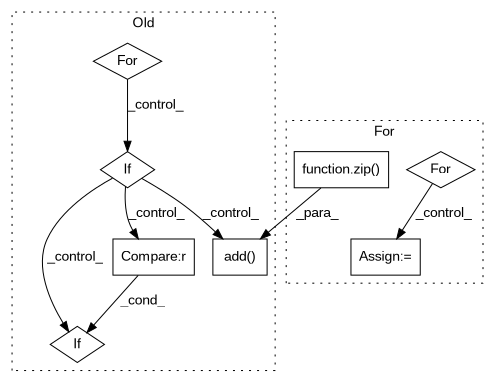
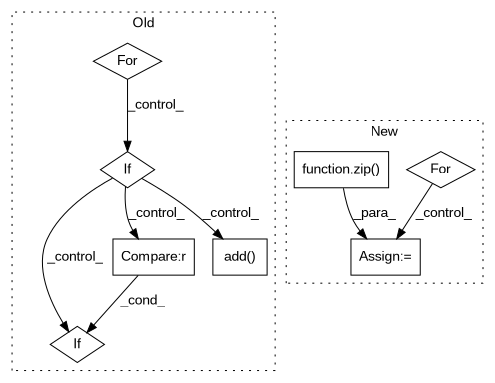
(385, 132) -> (385, 132)
(295, 210) -> (349, 211)
